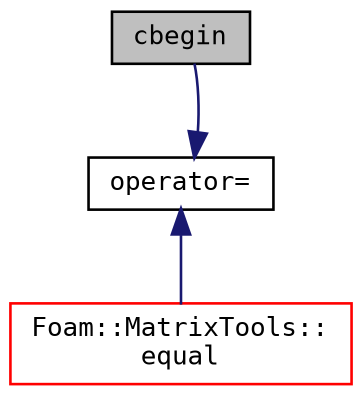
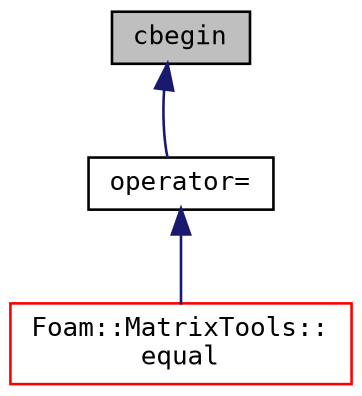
(198, 98) -> (164, 124)
